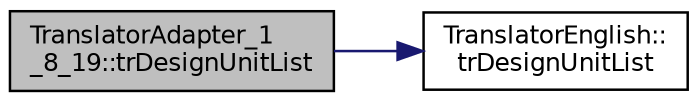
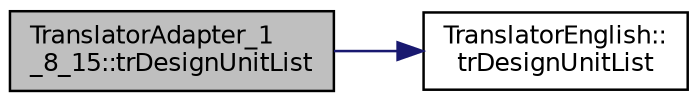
(172, 51) -> (172, 51)
